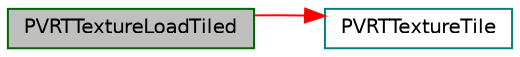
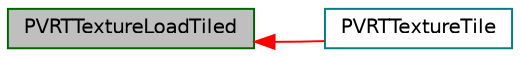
(280, 15) -> (300, 42)
